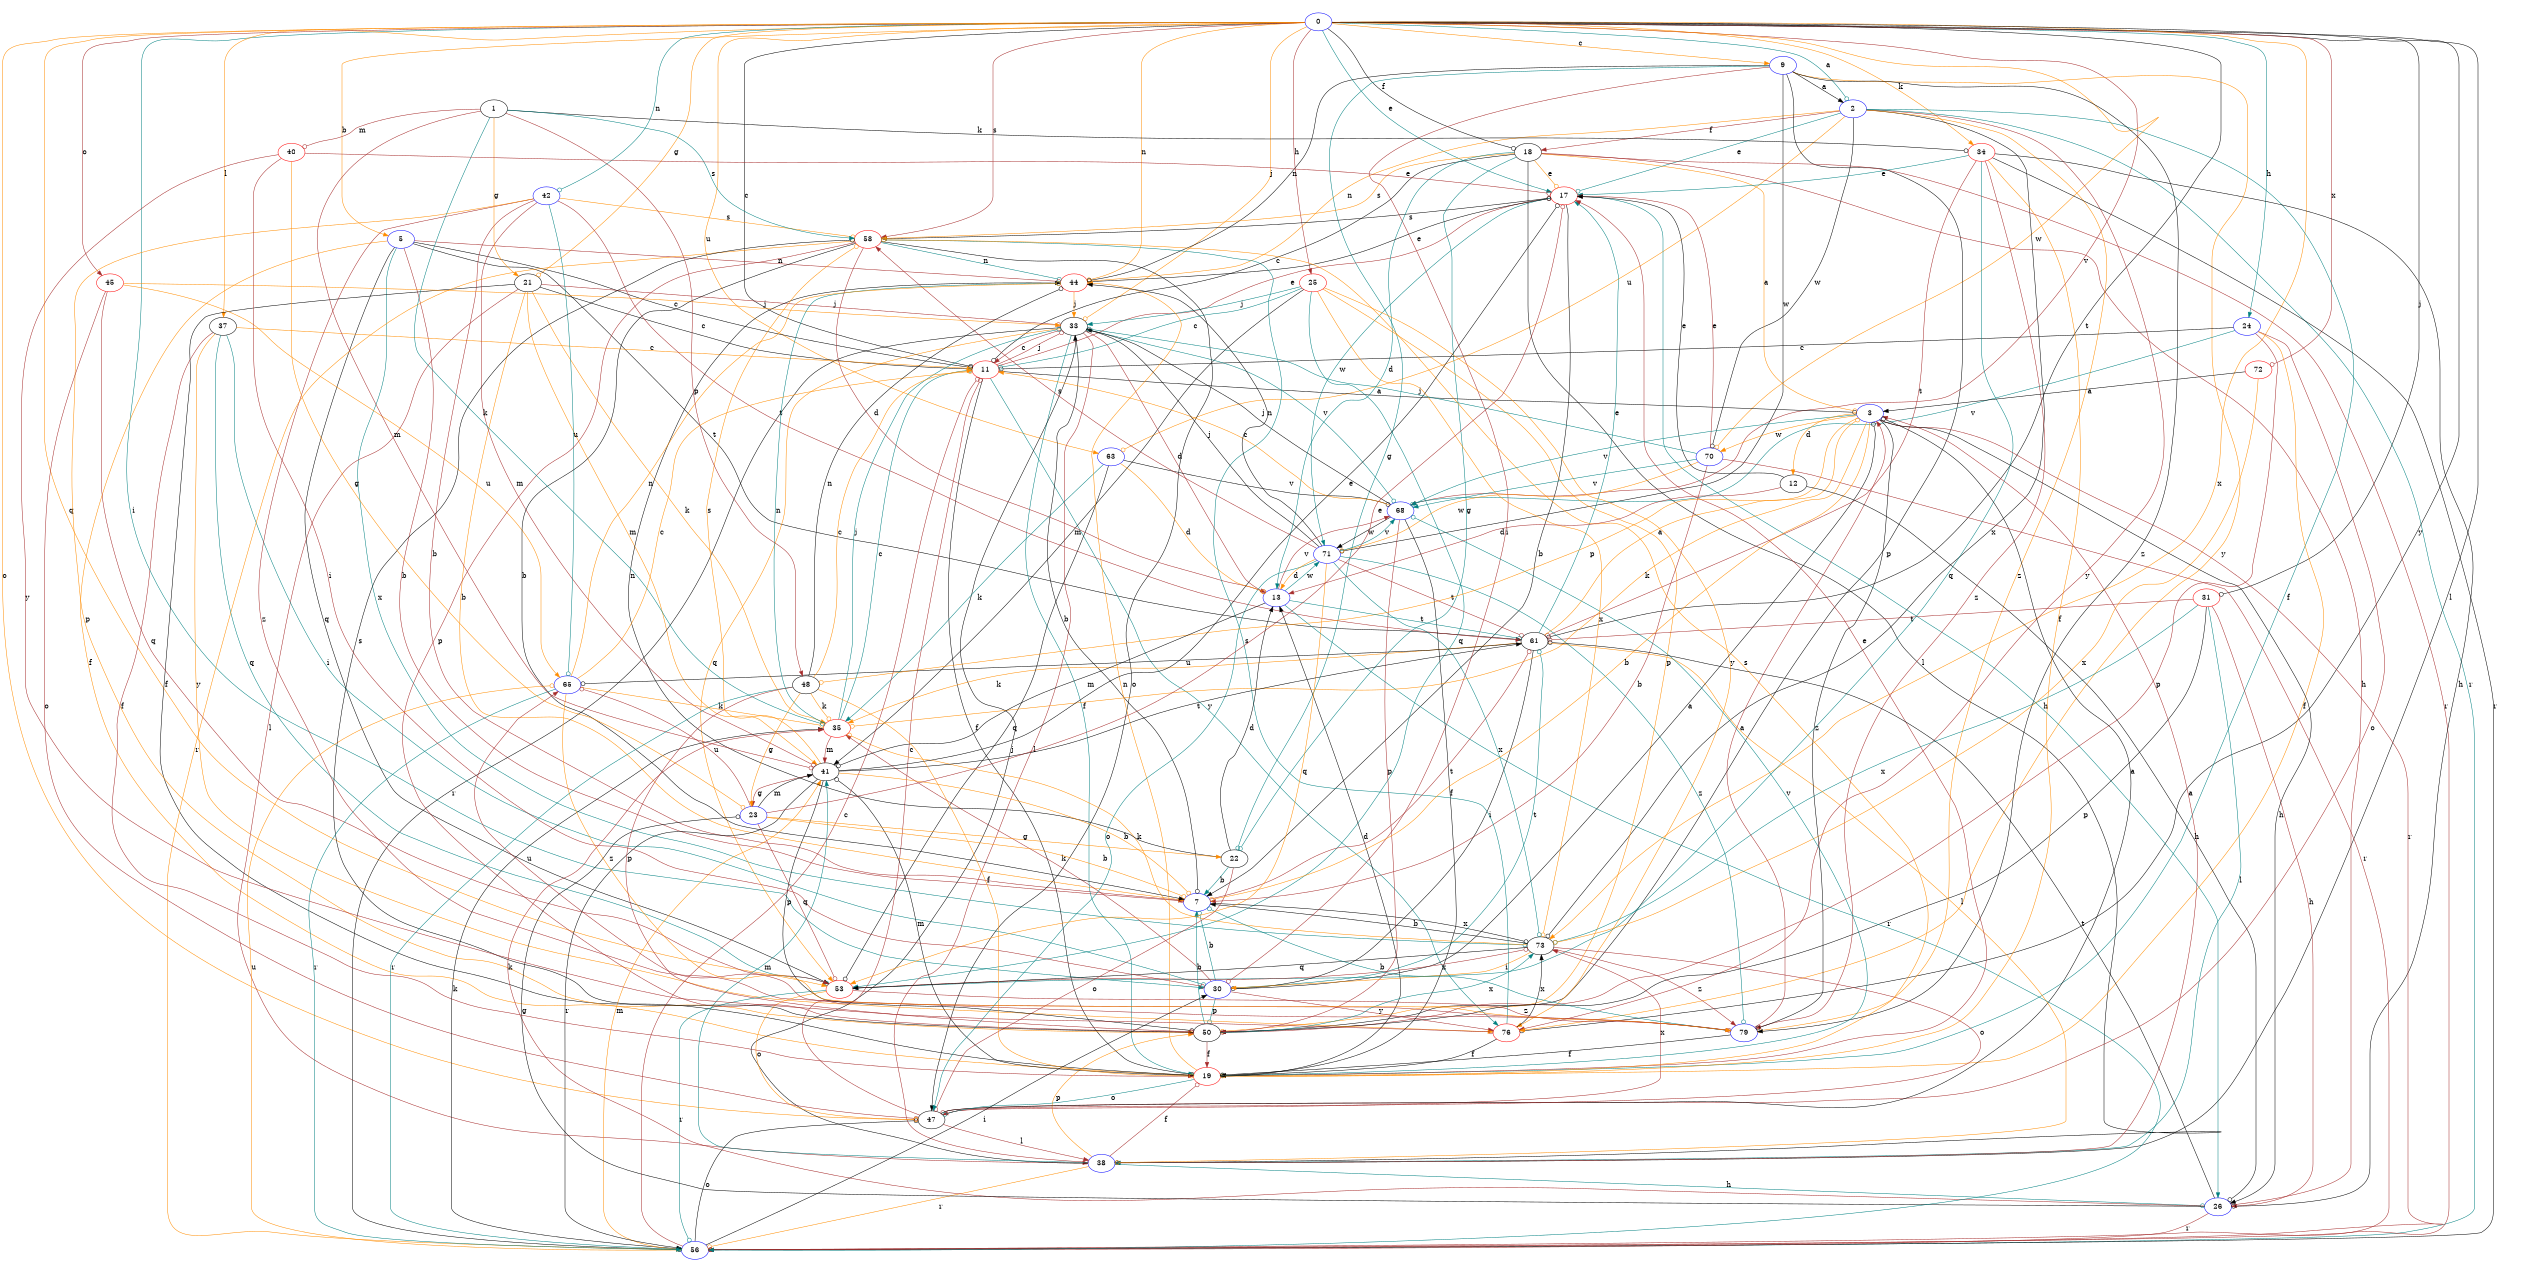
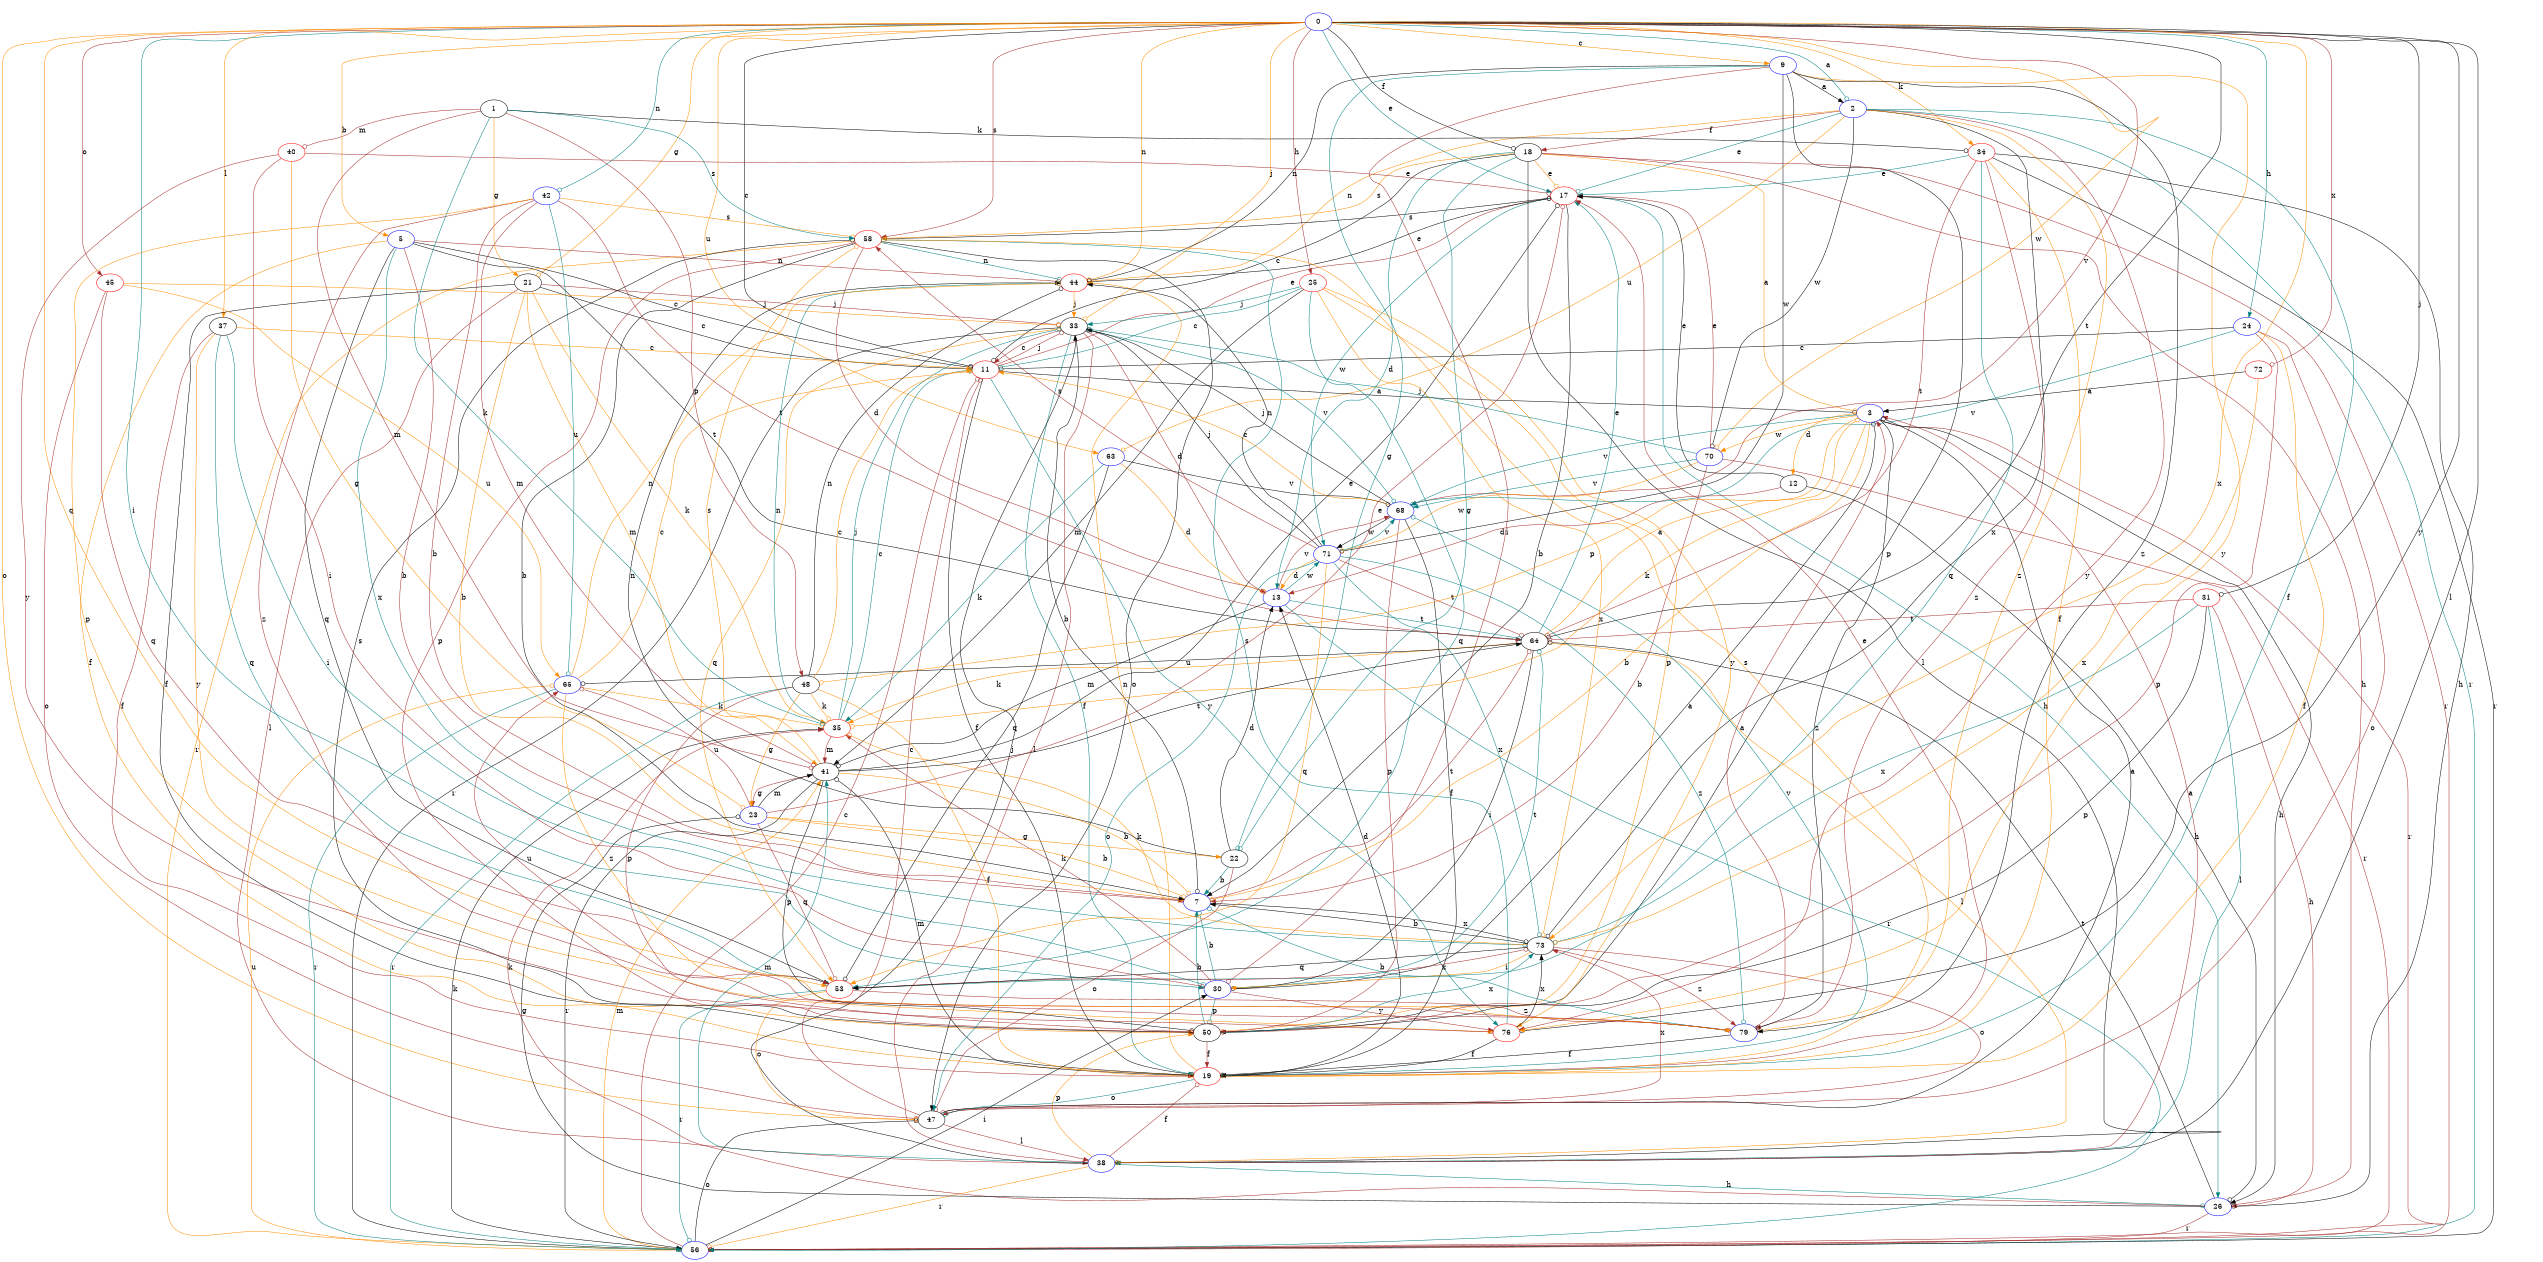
(590, 296) -> (590, 296)
(1534, 641) -> (1534, 641)
